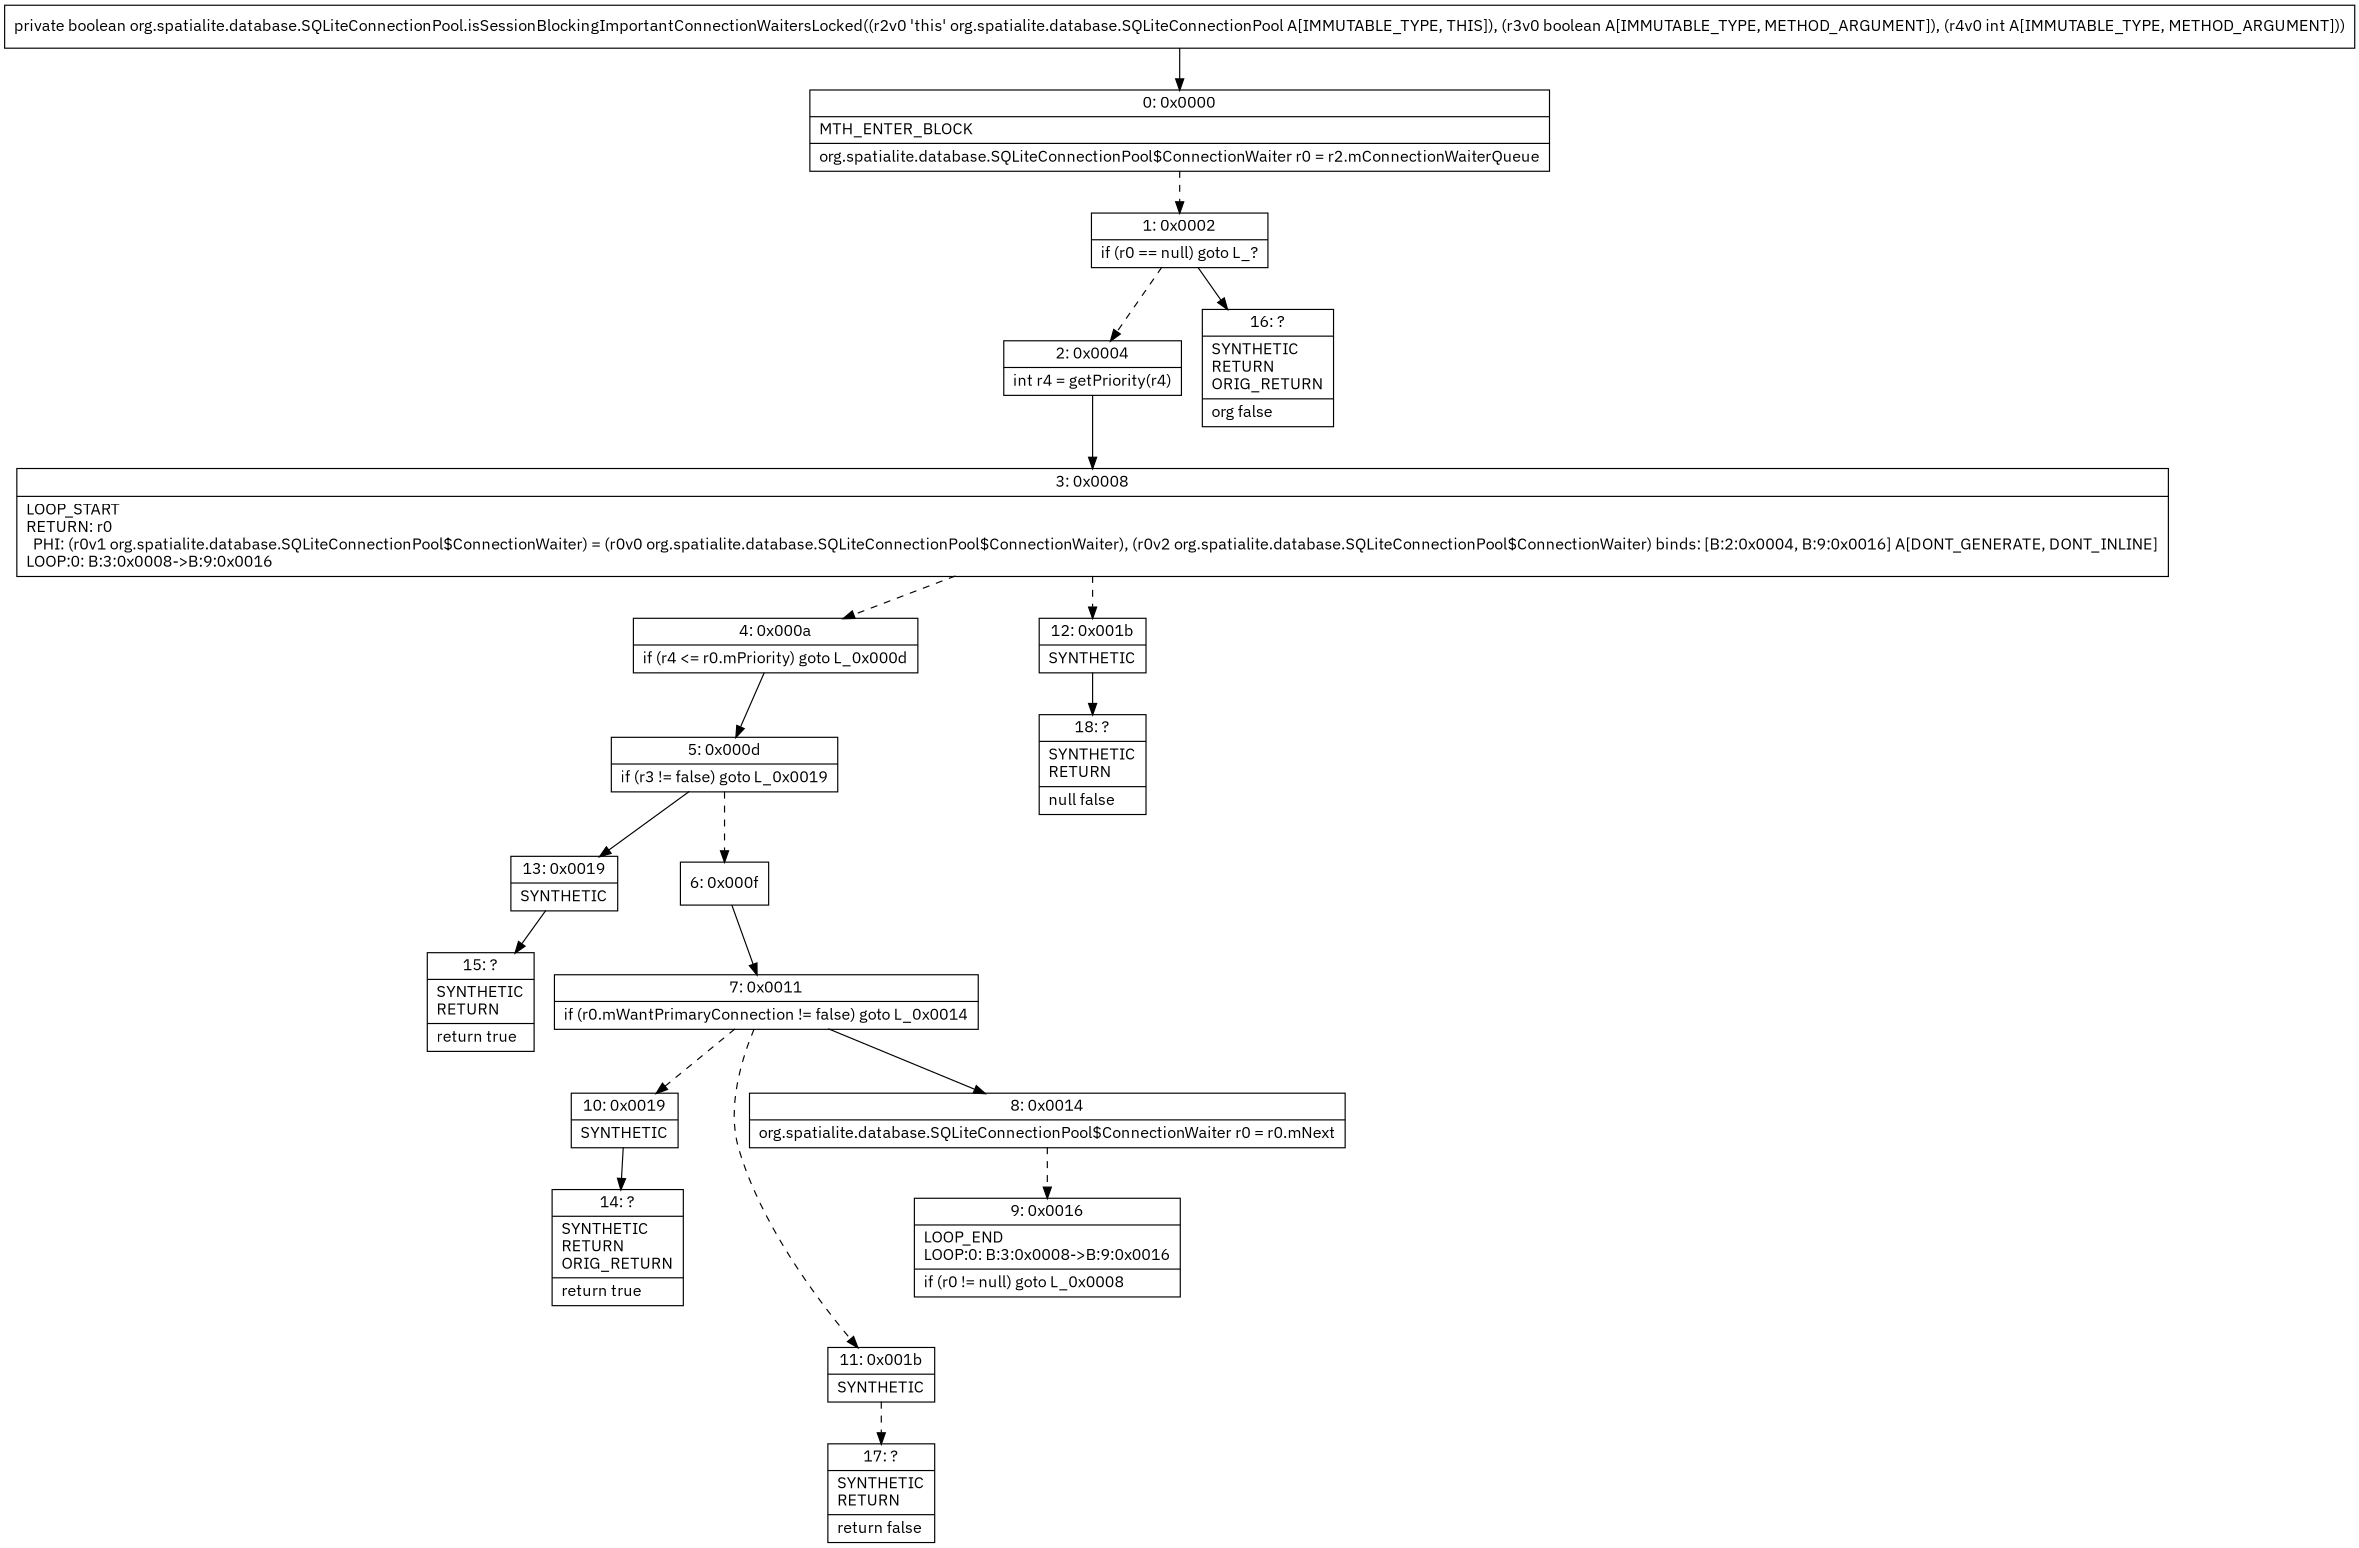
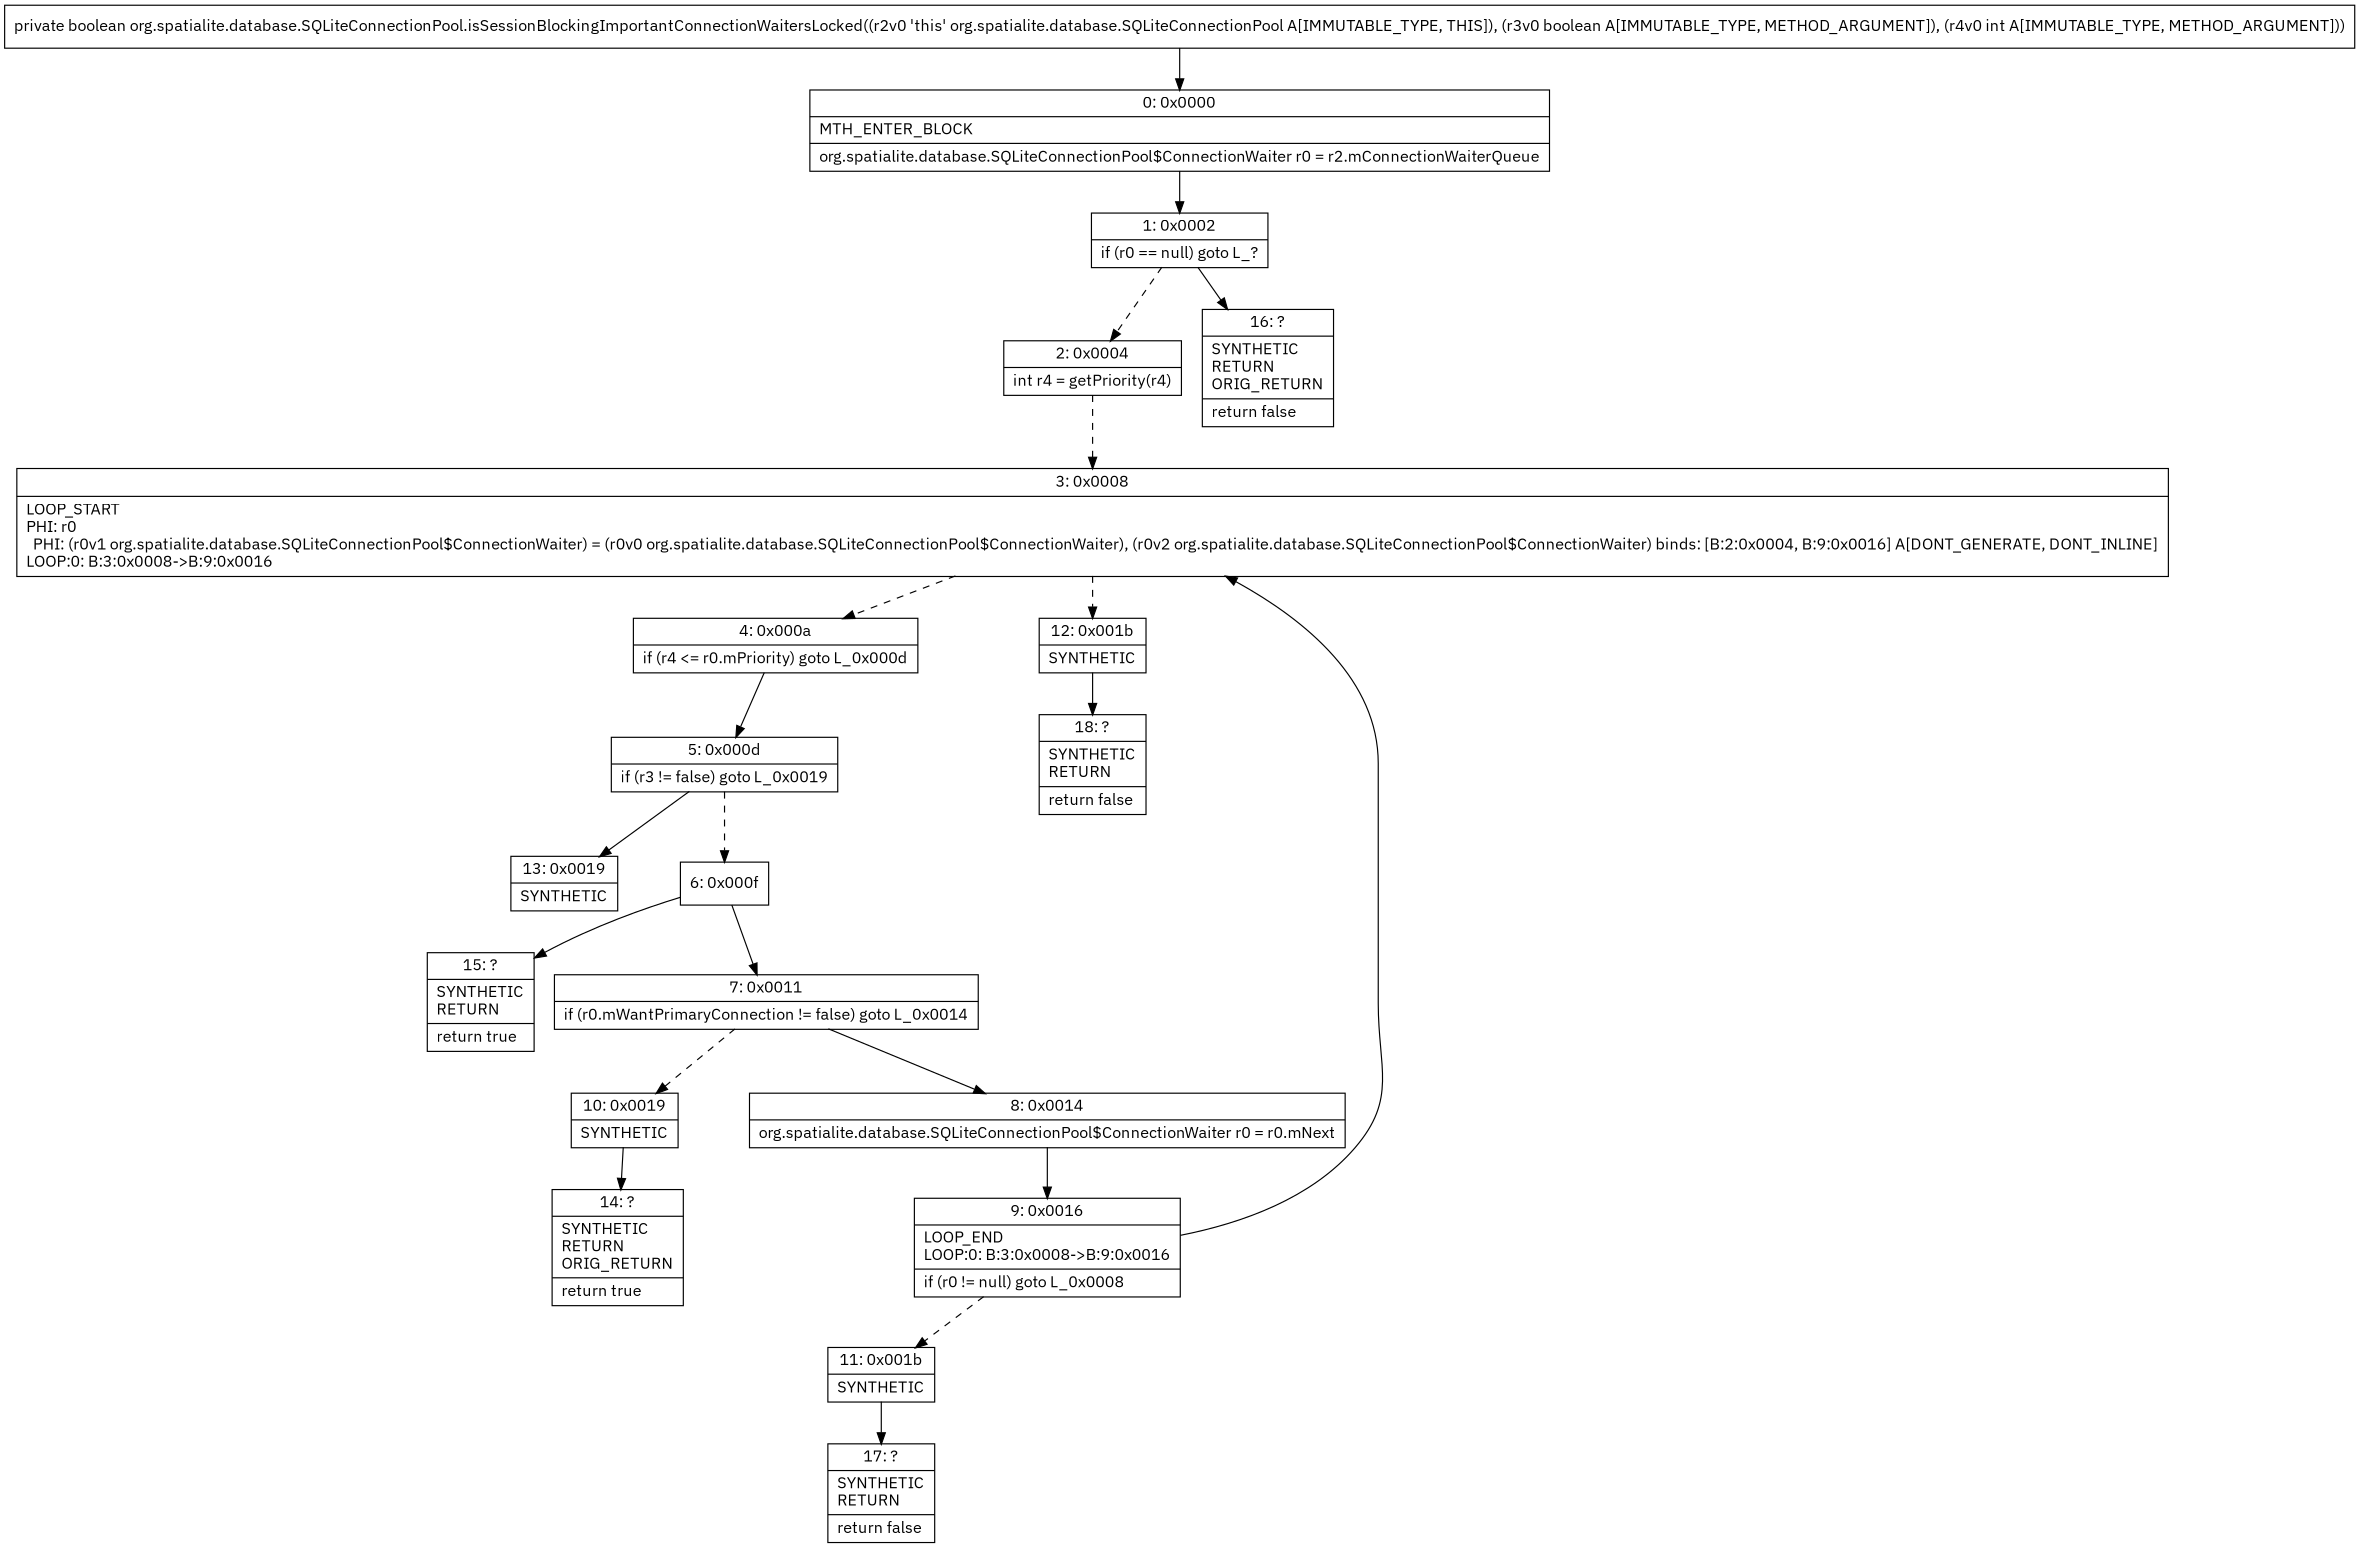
(1180, 186) -> (1180, 186)
(1242, 412) -> (1254, 412)
(1093, 426) -> (1093, 426)
(71, 527) -> (53, 527)
(1082, 800) -> (1091, 800)
(534, 927) -> (611, 922)
none -> (1378, 938)
(1047, 1167) -> (1047, 1167)
(757, 1195) -> (954, 1319)
(881, 1417) -> (881, 1417)
